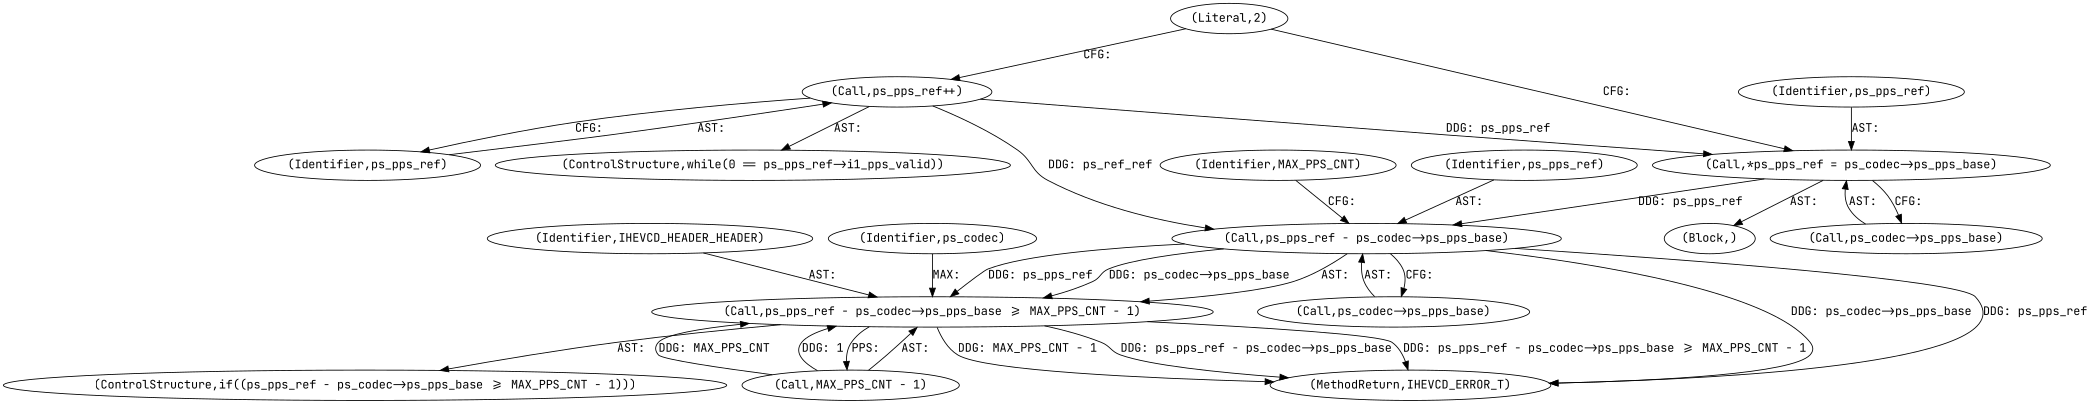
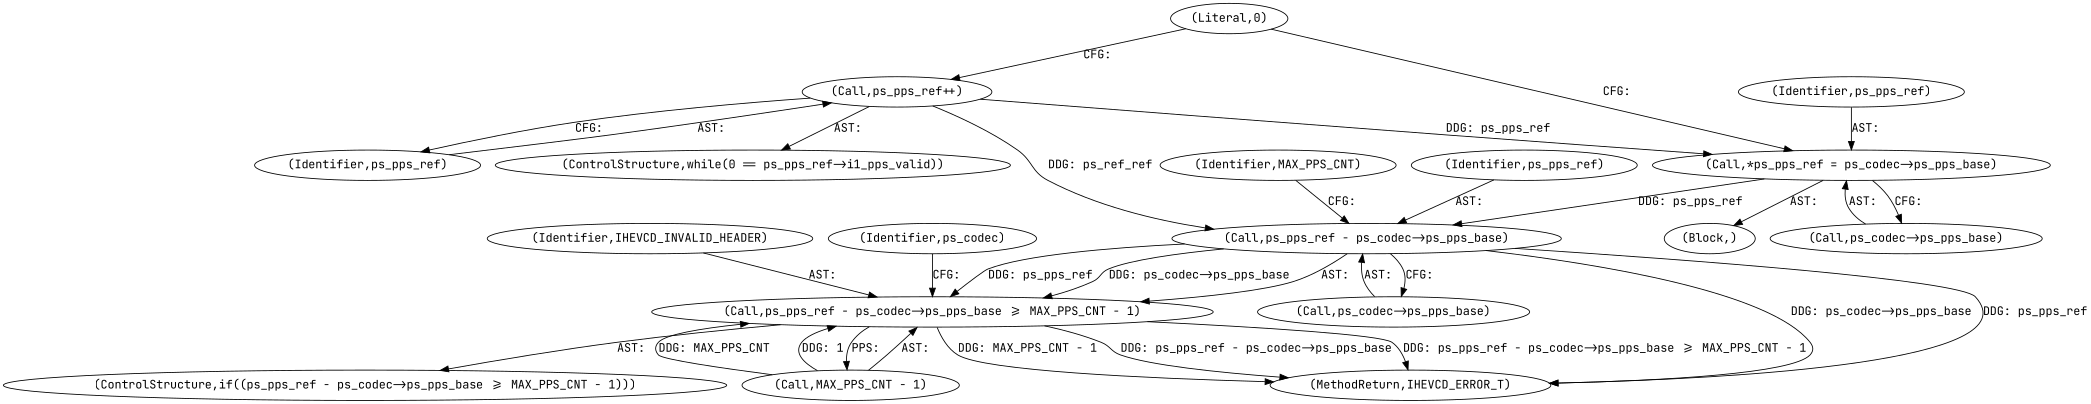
(1229, 19) -> (1229, 19)
(650, 239) -> (650, 239)
(950, 275) -> (950, 275)
